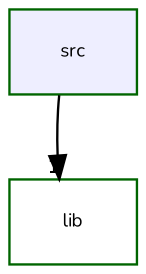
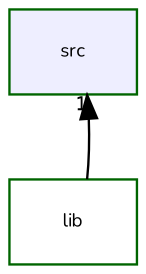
(57, 125) -> (89, 149)
